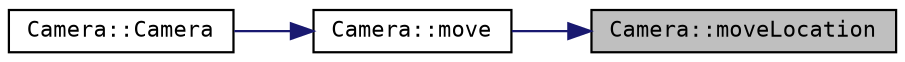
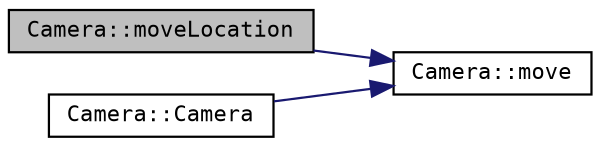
(540, 31) -> (342, 54)
